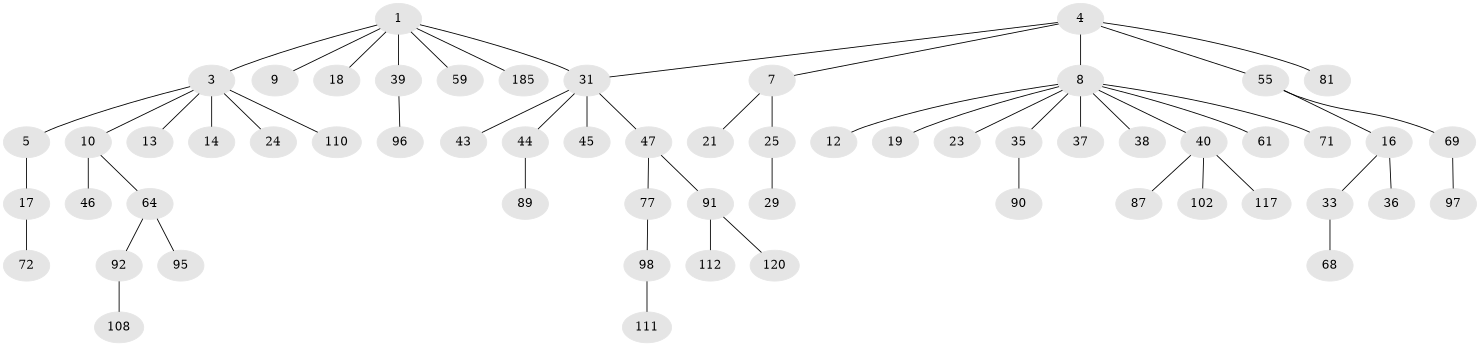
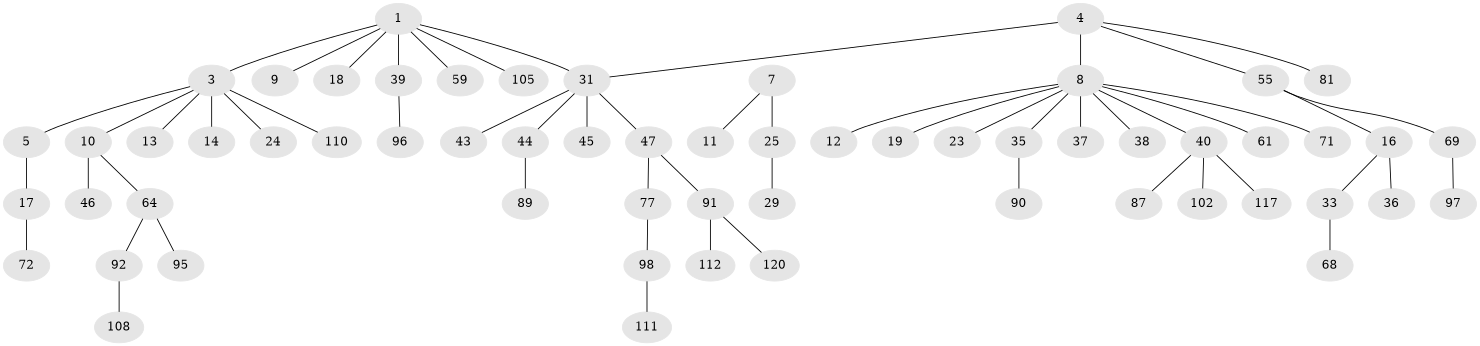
(926, 50) -> none
(524, 81) -> (524, 81)
(710, 142) -> (710, 142)
